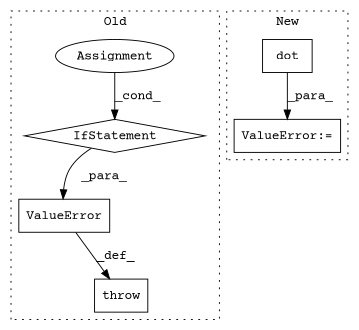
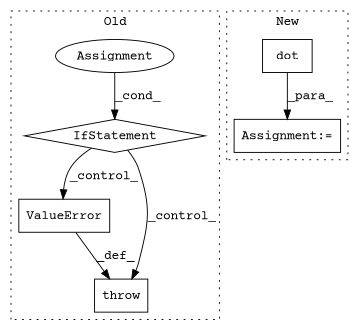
(287, 136) -> (287, 136)
(104, 176) -> (104, 176)
none -> (147, 209)
